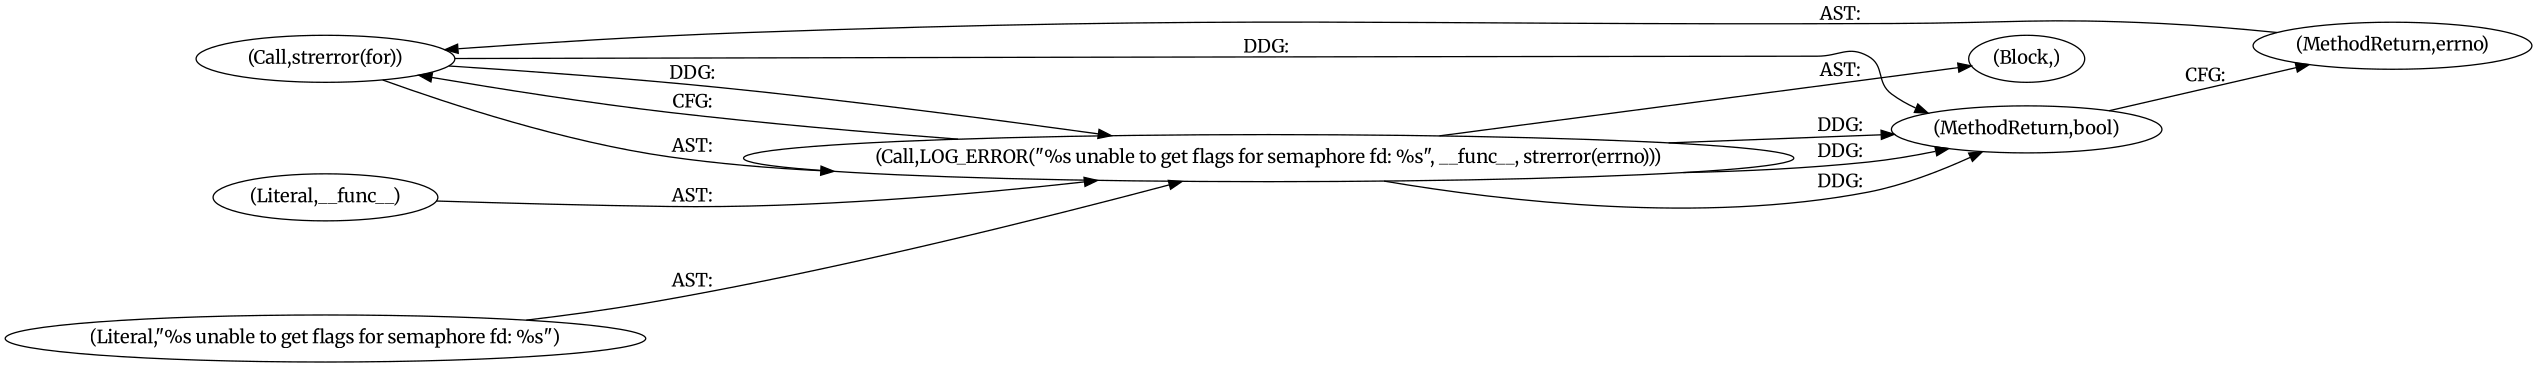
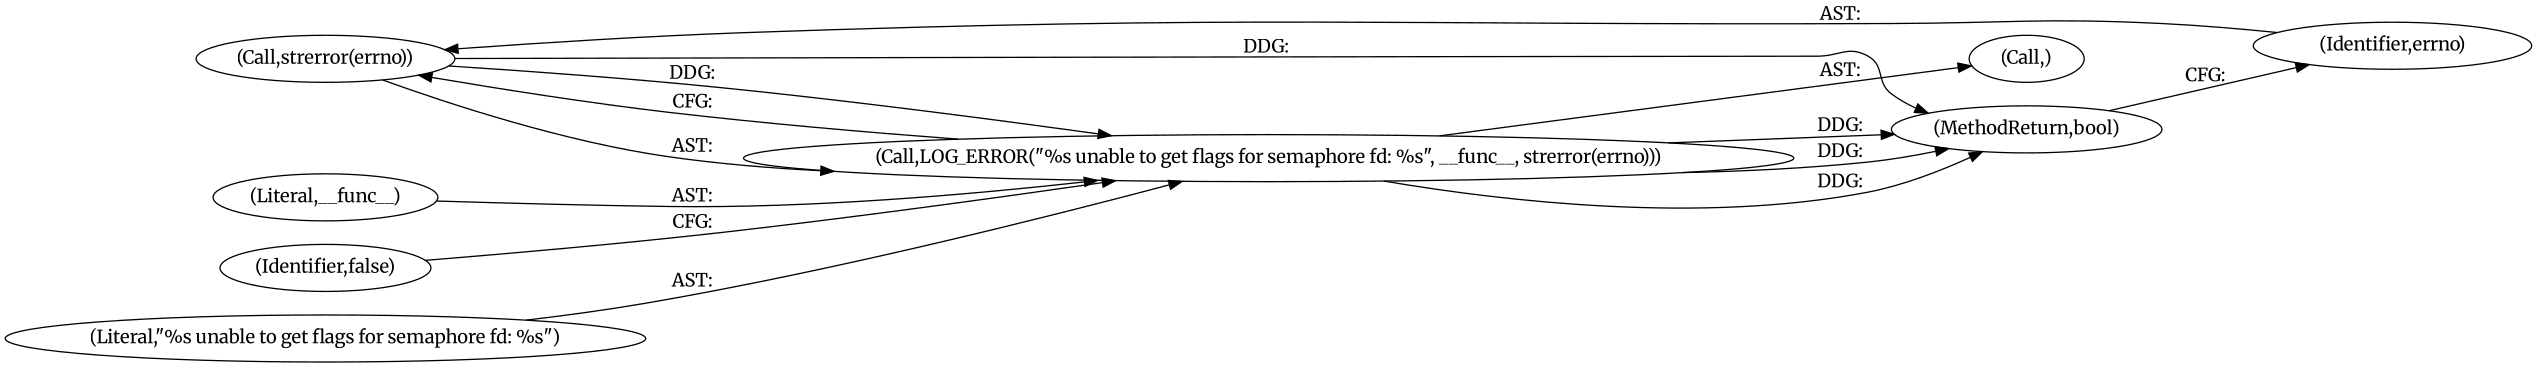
(2392, 46) -> (2392, 46)
(325, 59) -> (325, 59)
(2027, 59) -> (2027, 59)
none -> (325, 268)
